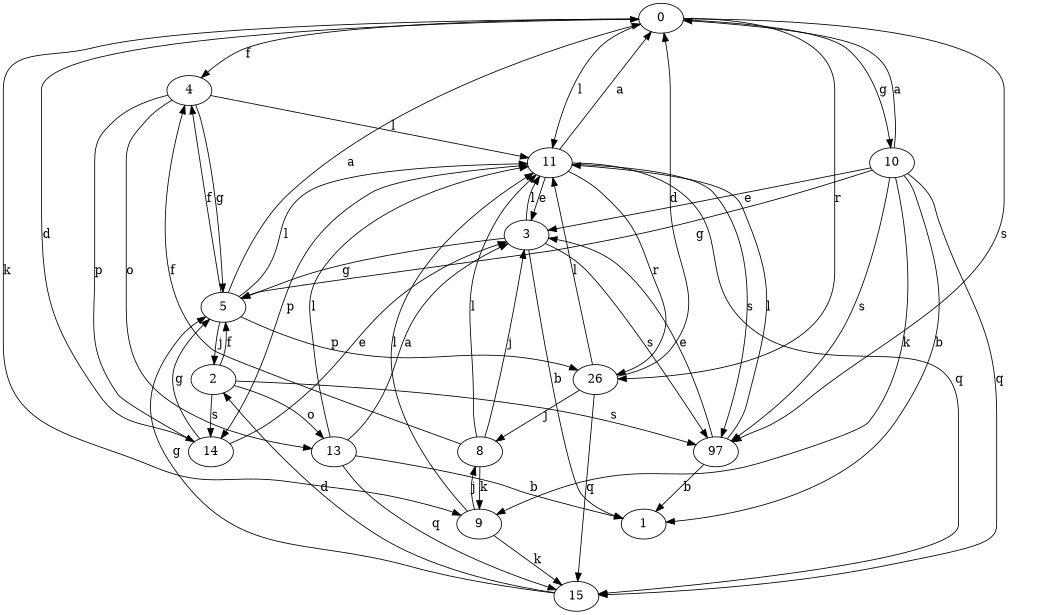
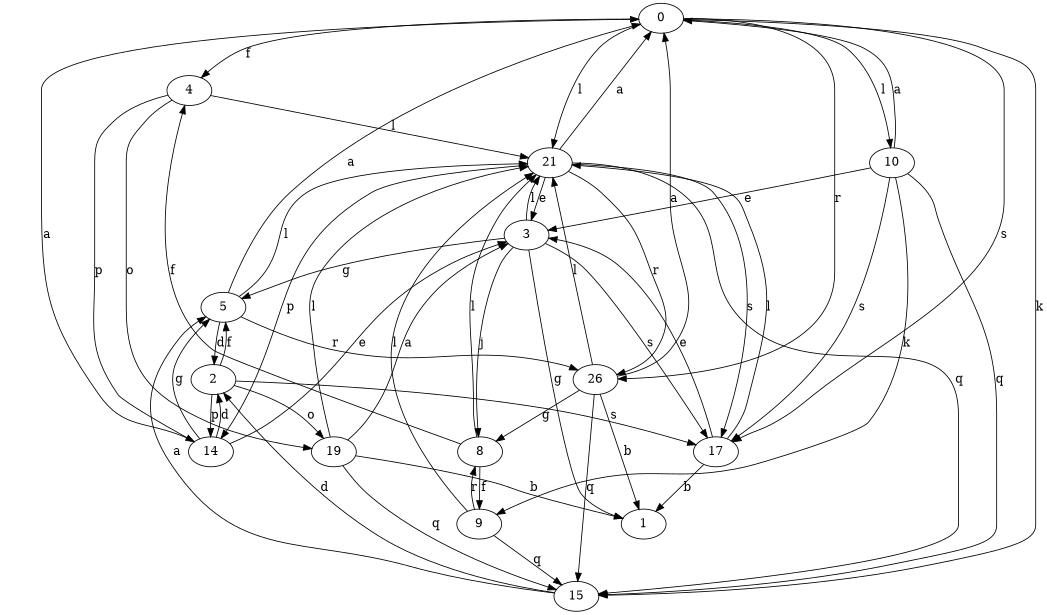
(883, 91) -> (883, 91)
(3, 146) -> (1036, 341)
(550, 163) -> (550, 163)
(215, 194) -> none
(674, 199) -> (674, 199)
(206, 203) -> none
(47, 235) -> (47, 235)
(548, 251) -> none
(221, 343) -> (221, 343)
(335, 343) -> (335, 343)
(506, 348) -> (481, 334)
(558, 380) -> (558, 380)
(215, 416) -> (215, 416)
(546, 416) -> (546, 416)
(899, 416) -> (618, 448)
none -> (220, 420)
(177, 452) -> (177, 452)
(334, 452) -> (334, 452)
(716, 452) -> (716, 452)
(474, 488) -> (474, 488)
(484, 488) -> (484, 488)
(537, 560) -> (537, 560)
